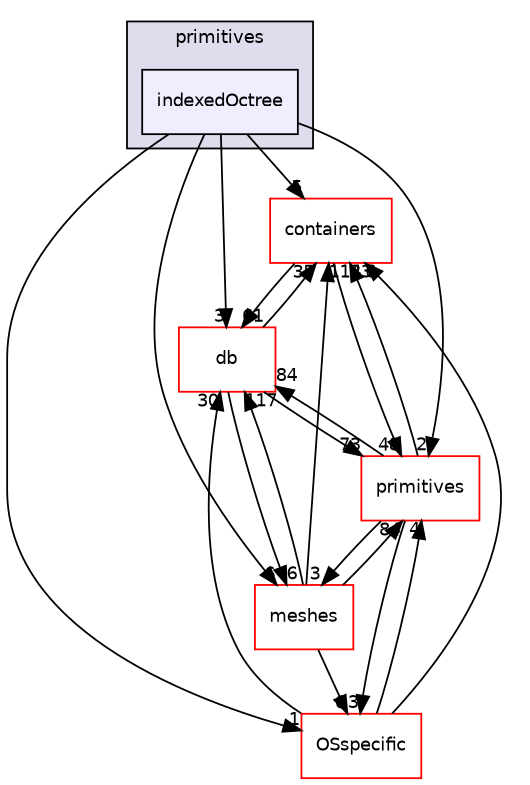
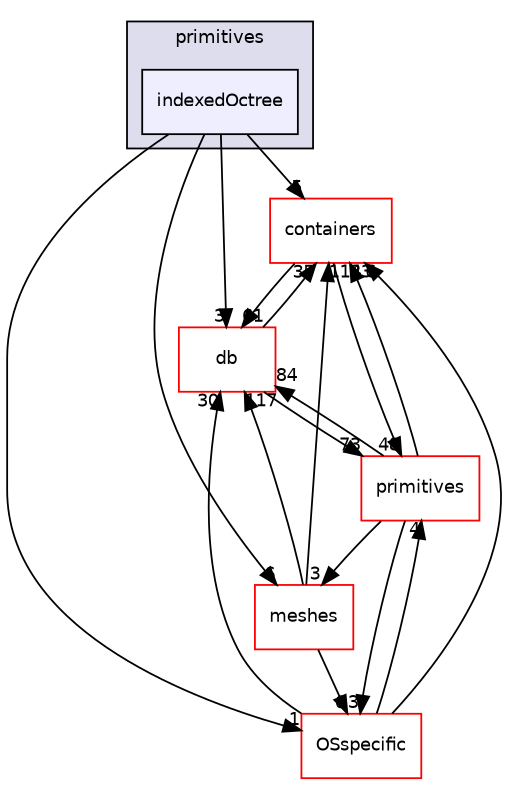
(431, 249) -> none
(251, 481) -> none
(367, 560) -> none
